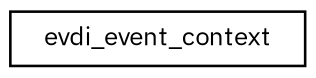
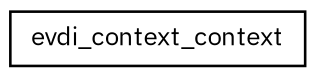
(158, 39) -> (158, 39)
